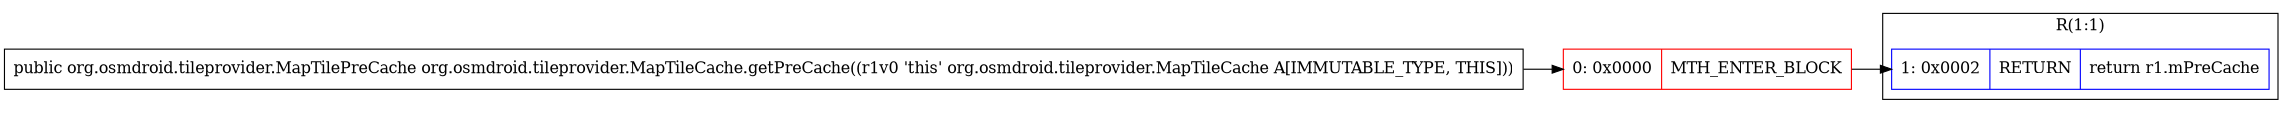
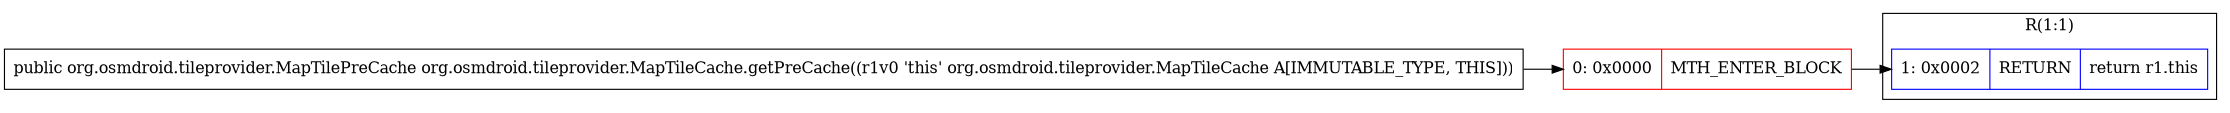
(2175, 69) -> (2144, 69)
